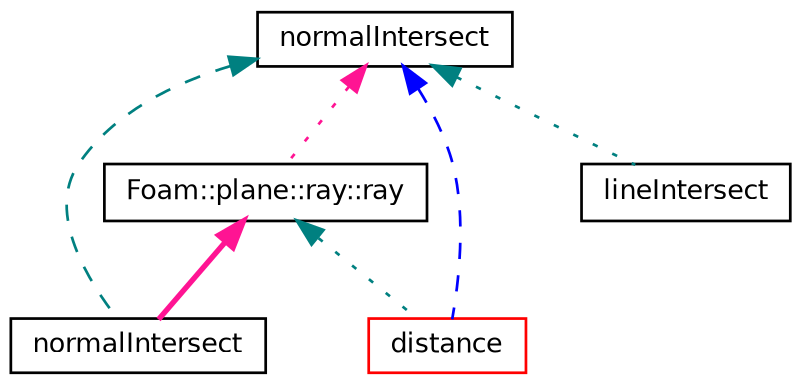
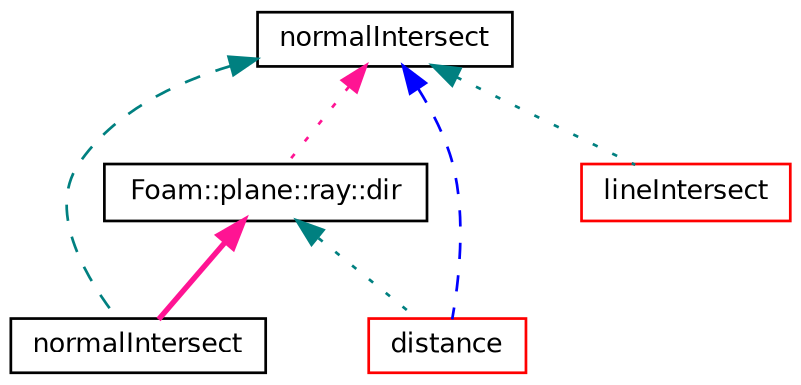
(266, 192) -> (266, 192)
(686, 192) -> (686, 192)
